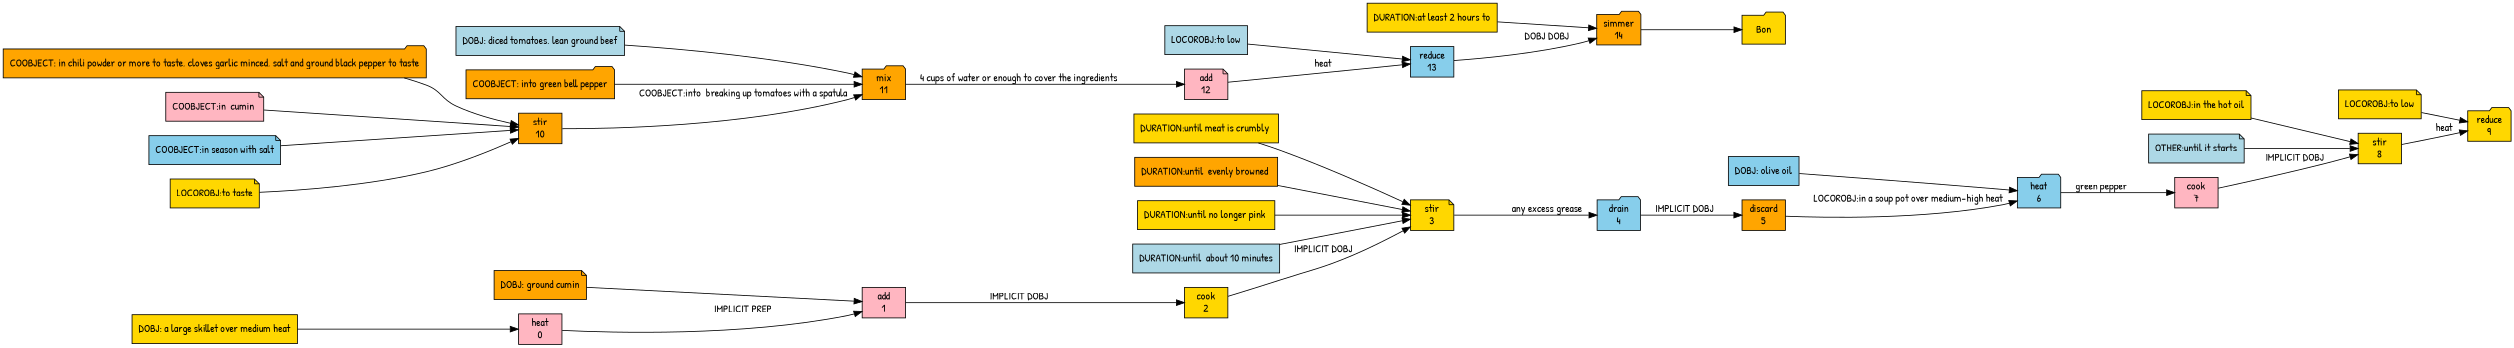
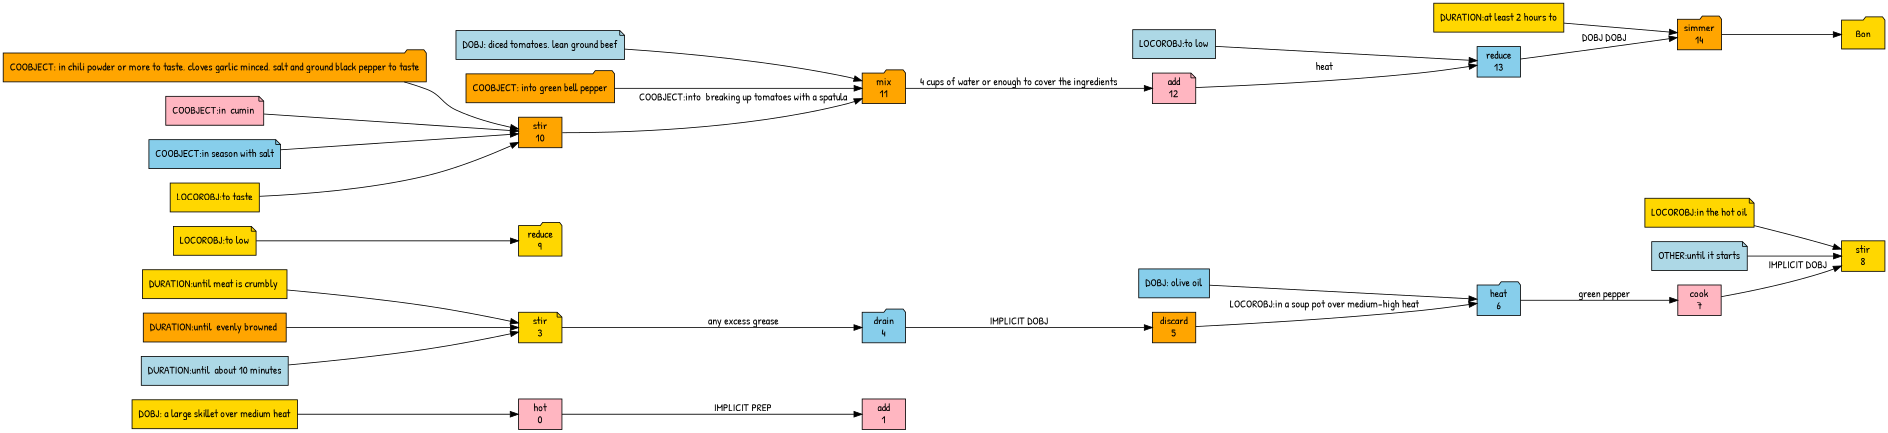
(2431, 139) -> none
(215, 193) -> (215, 197)
(1206, 215) -> none
(540, 285) -> none
(1206, 303) -> none
(540, 329) -> (540, 414)
